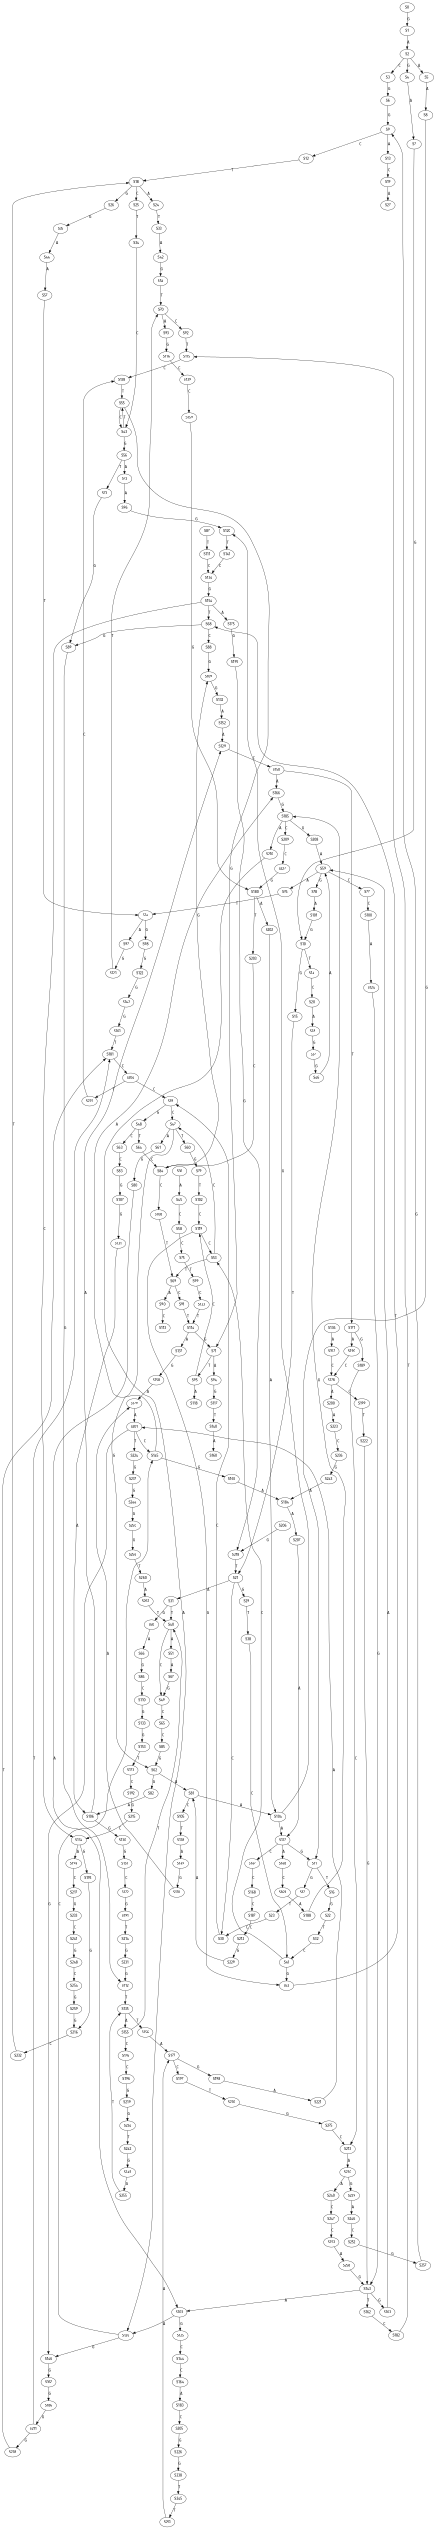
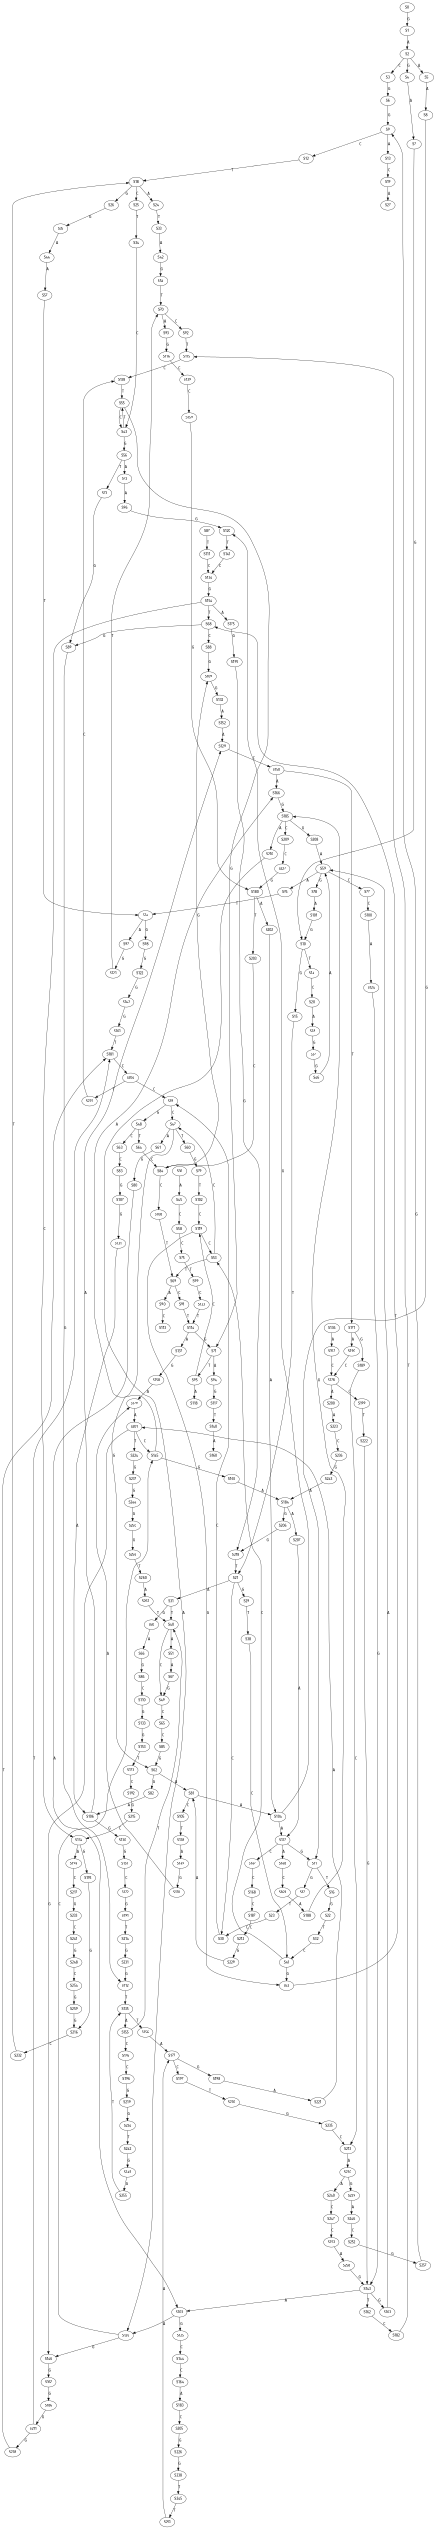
none -> (284, 1513)
(329, 2126) -> (329, 2126)
